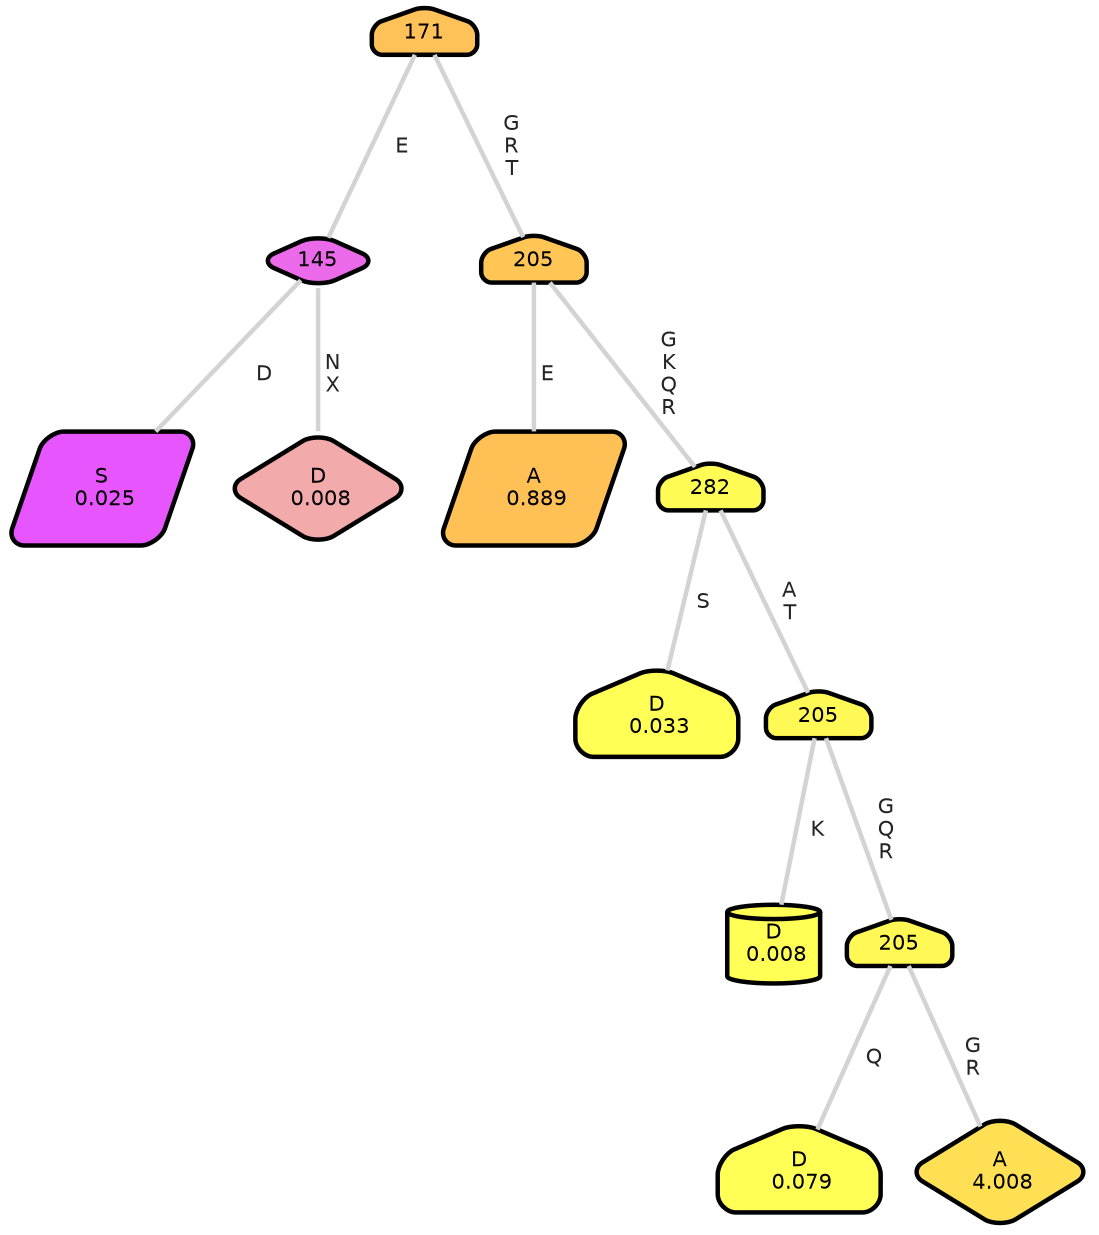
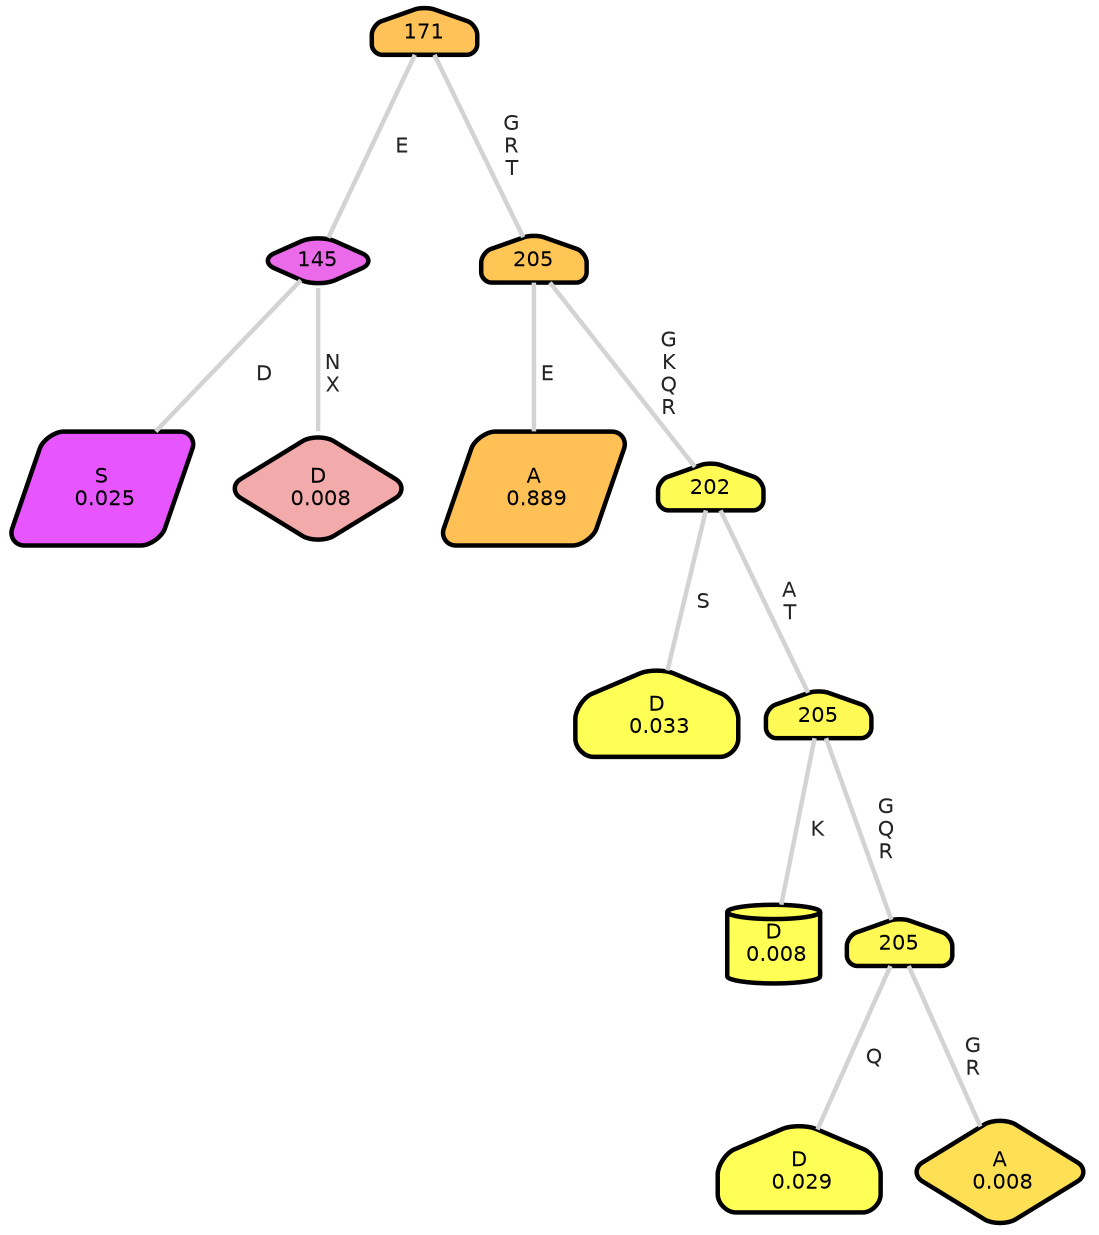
(711, 489) -> (711, 489)
(799, 1172) -> (799, 1172)
(1000, 1172) -> (1000, 1172)
